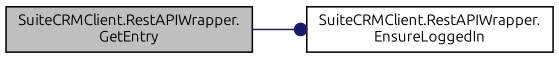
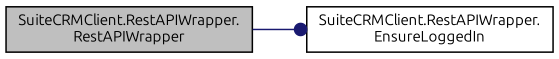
(129, 29) -> (129, 29)
